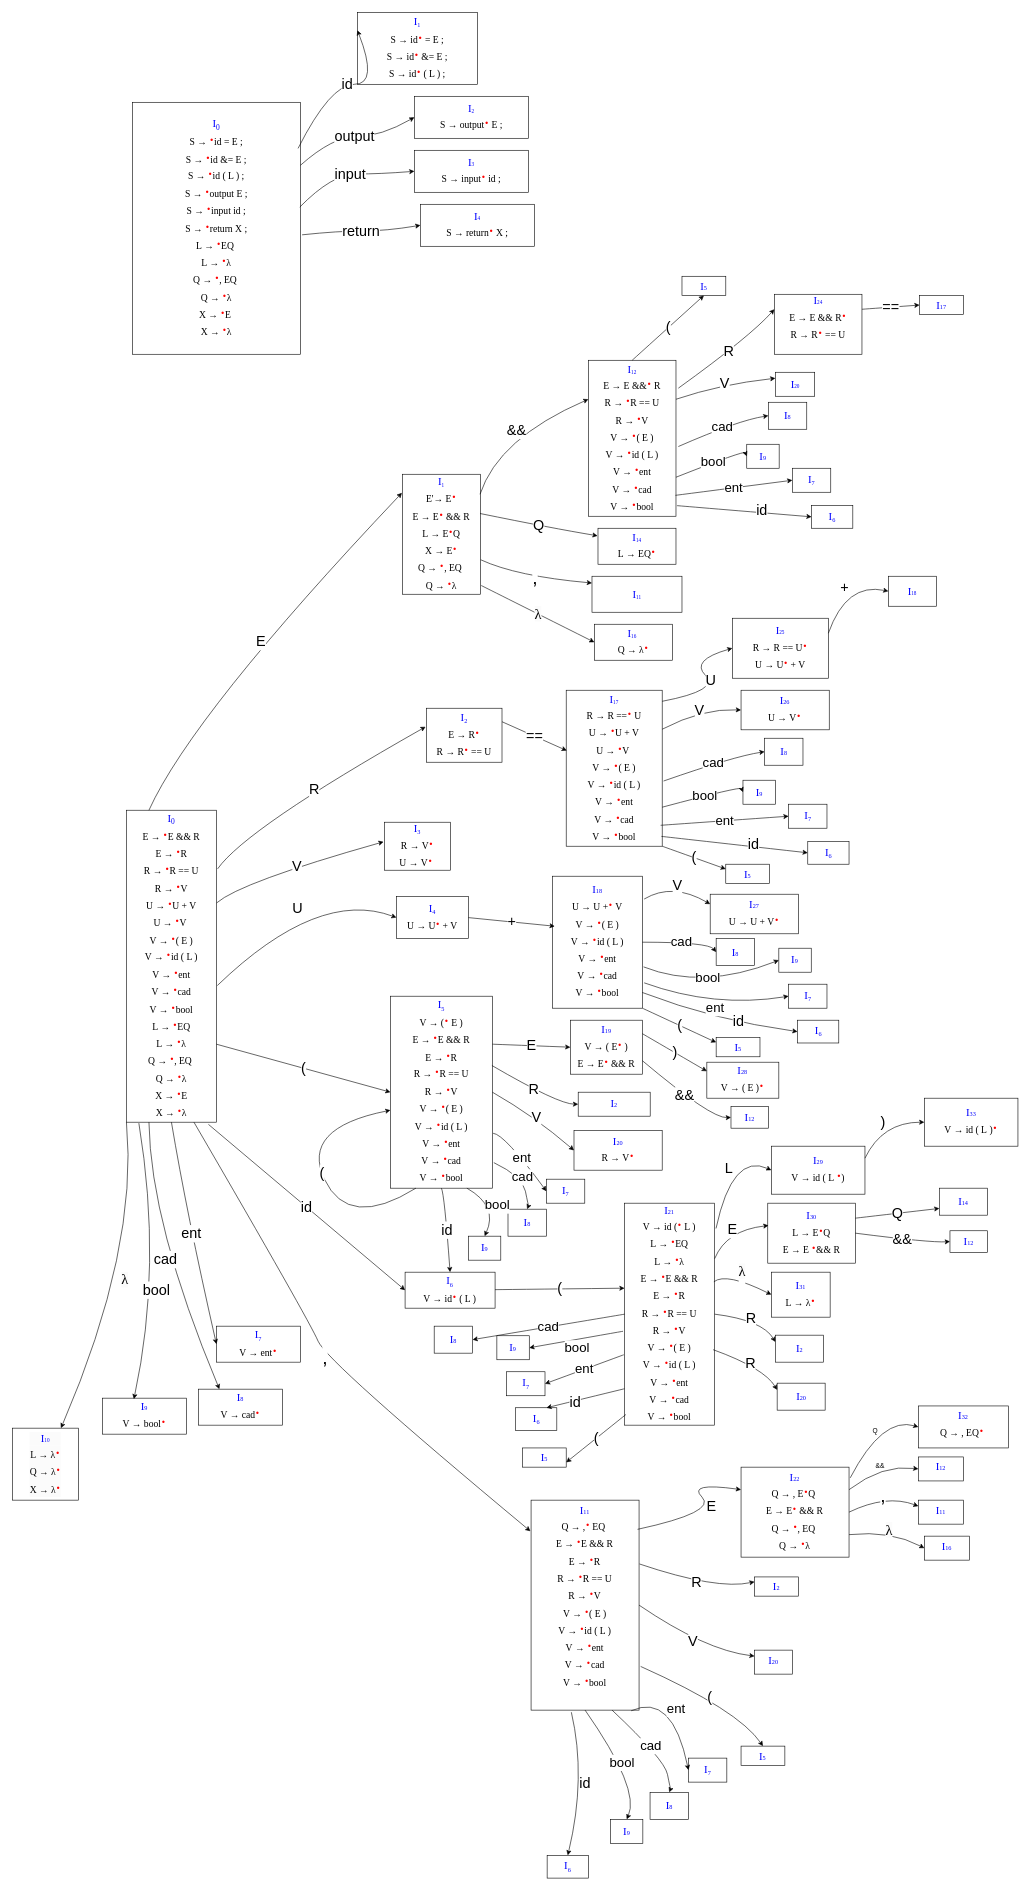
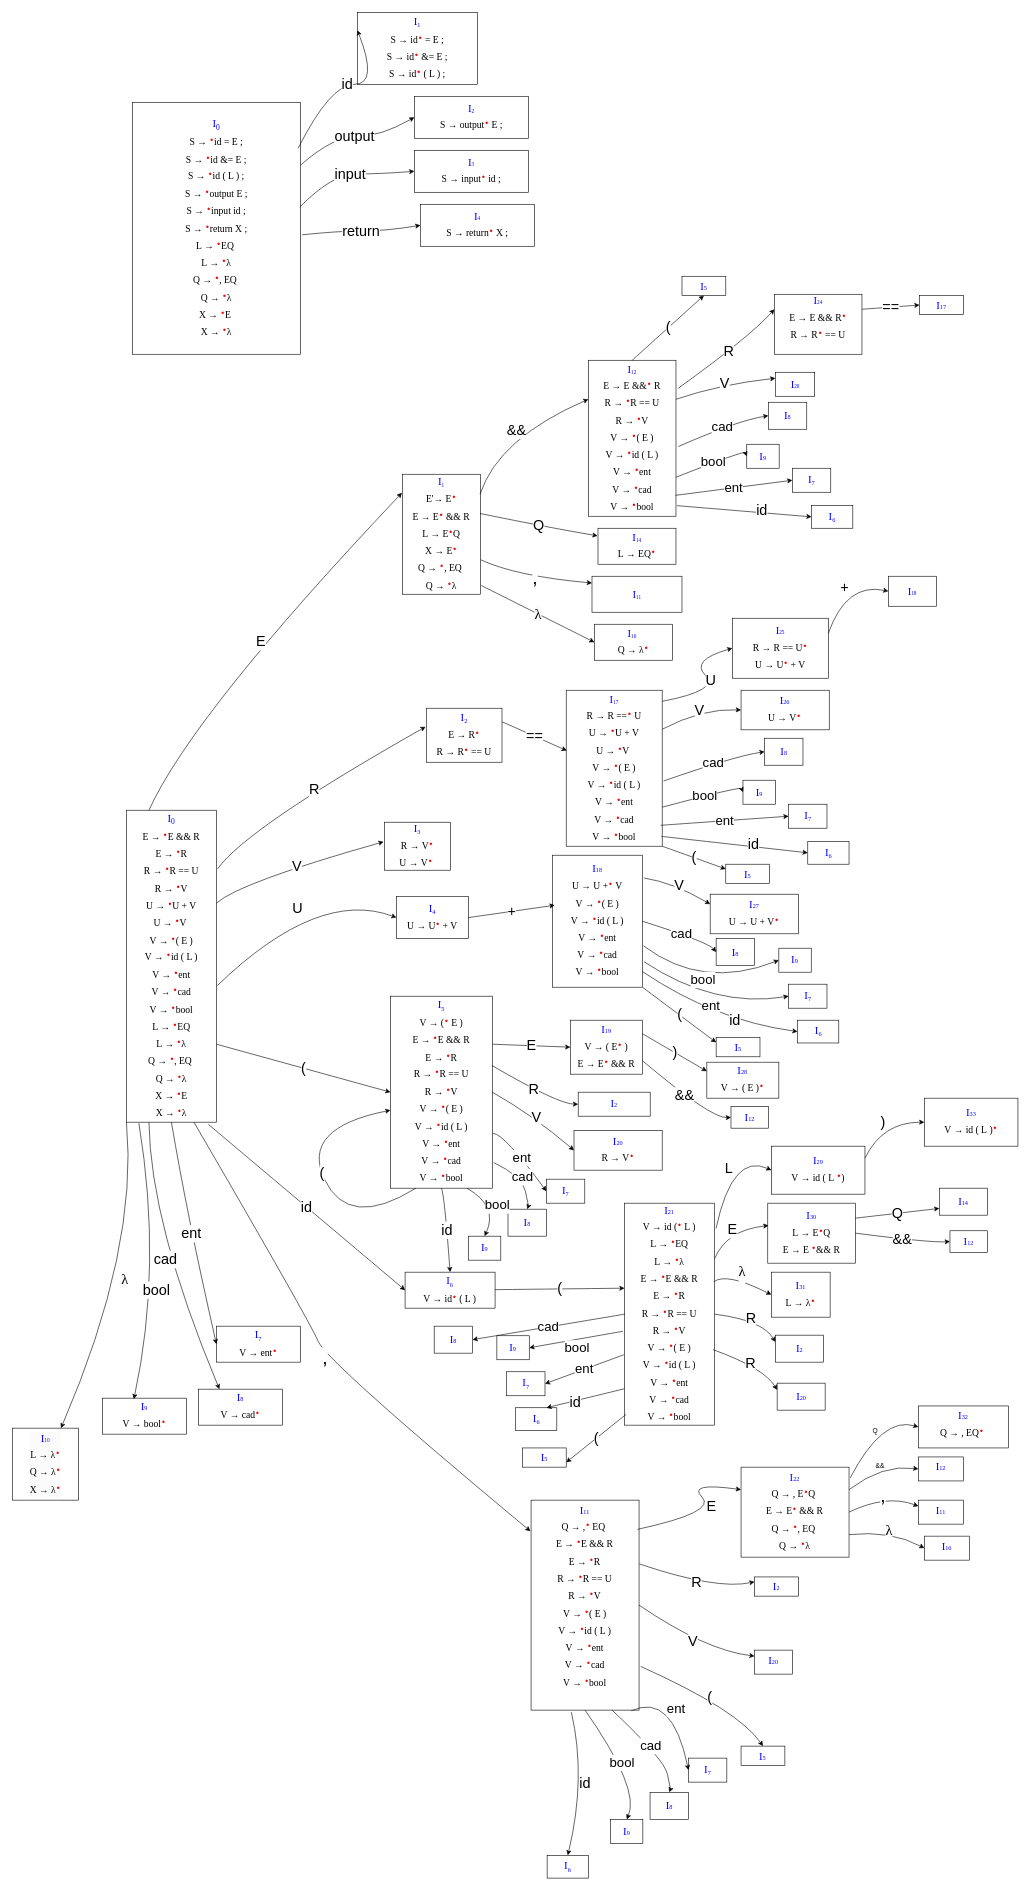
(597, 942) -> (597, 921)
